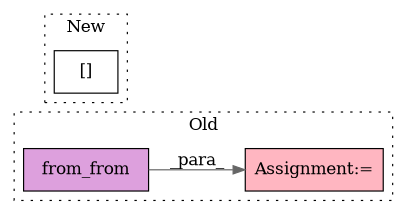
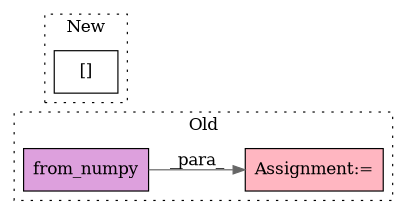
(86, 170) -> (86, 170)
